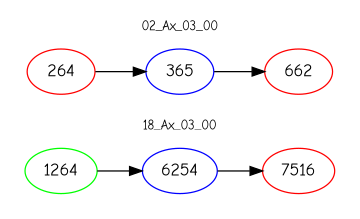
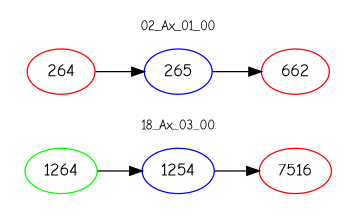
(180, 27) -> (178, 27)
(180, 72) -> (178, 72)
(180, 171) -> (178, 171)
